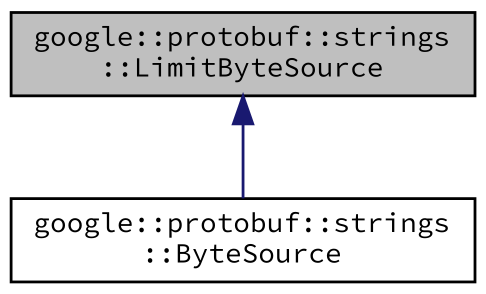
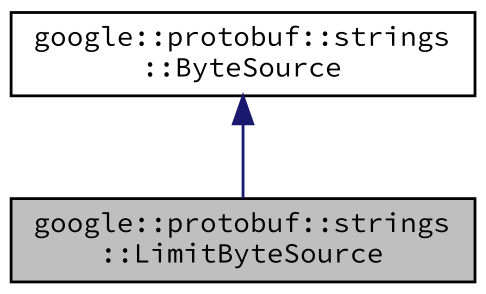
(243, 162) -> (243, 162)
